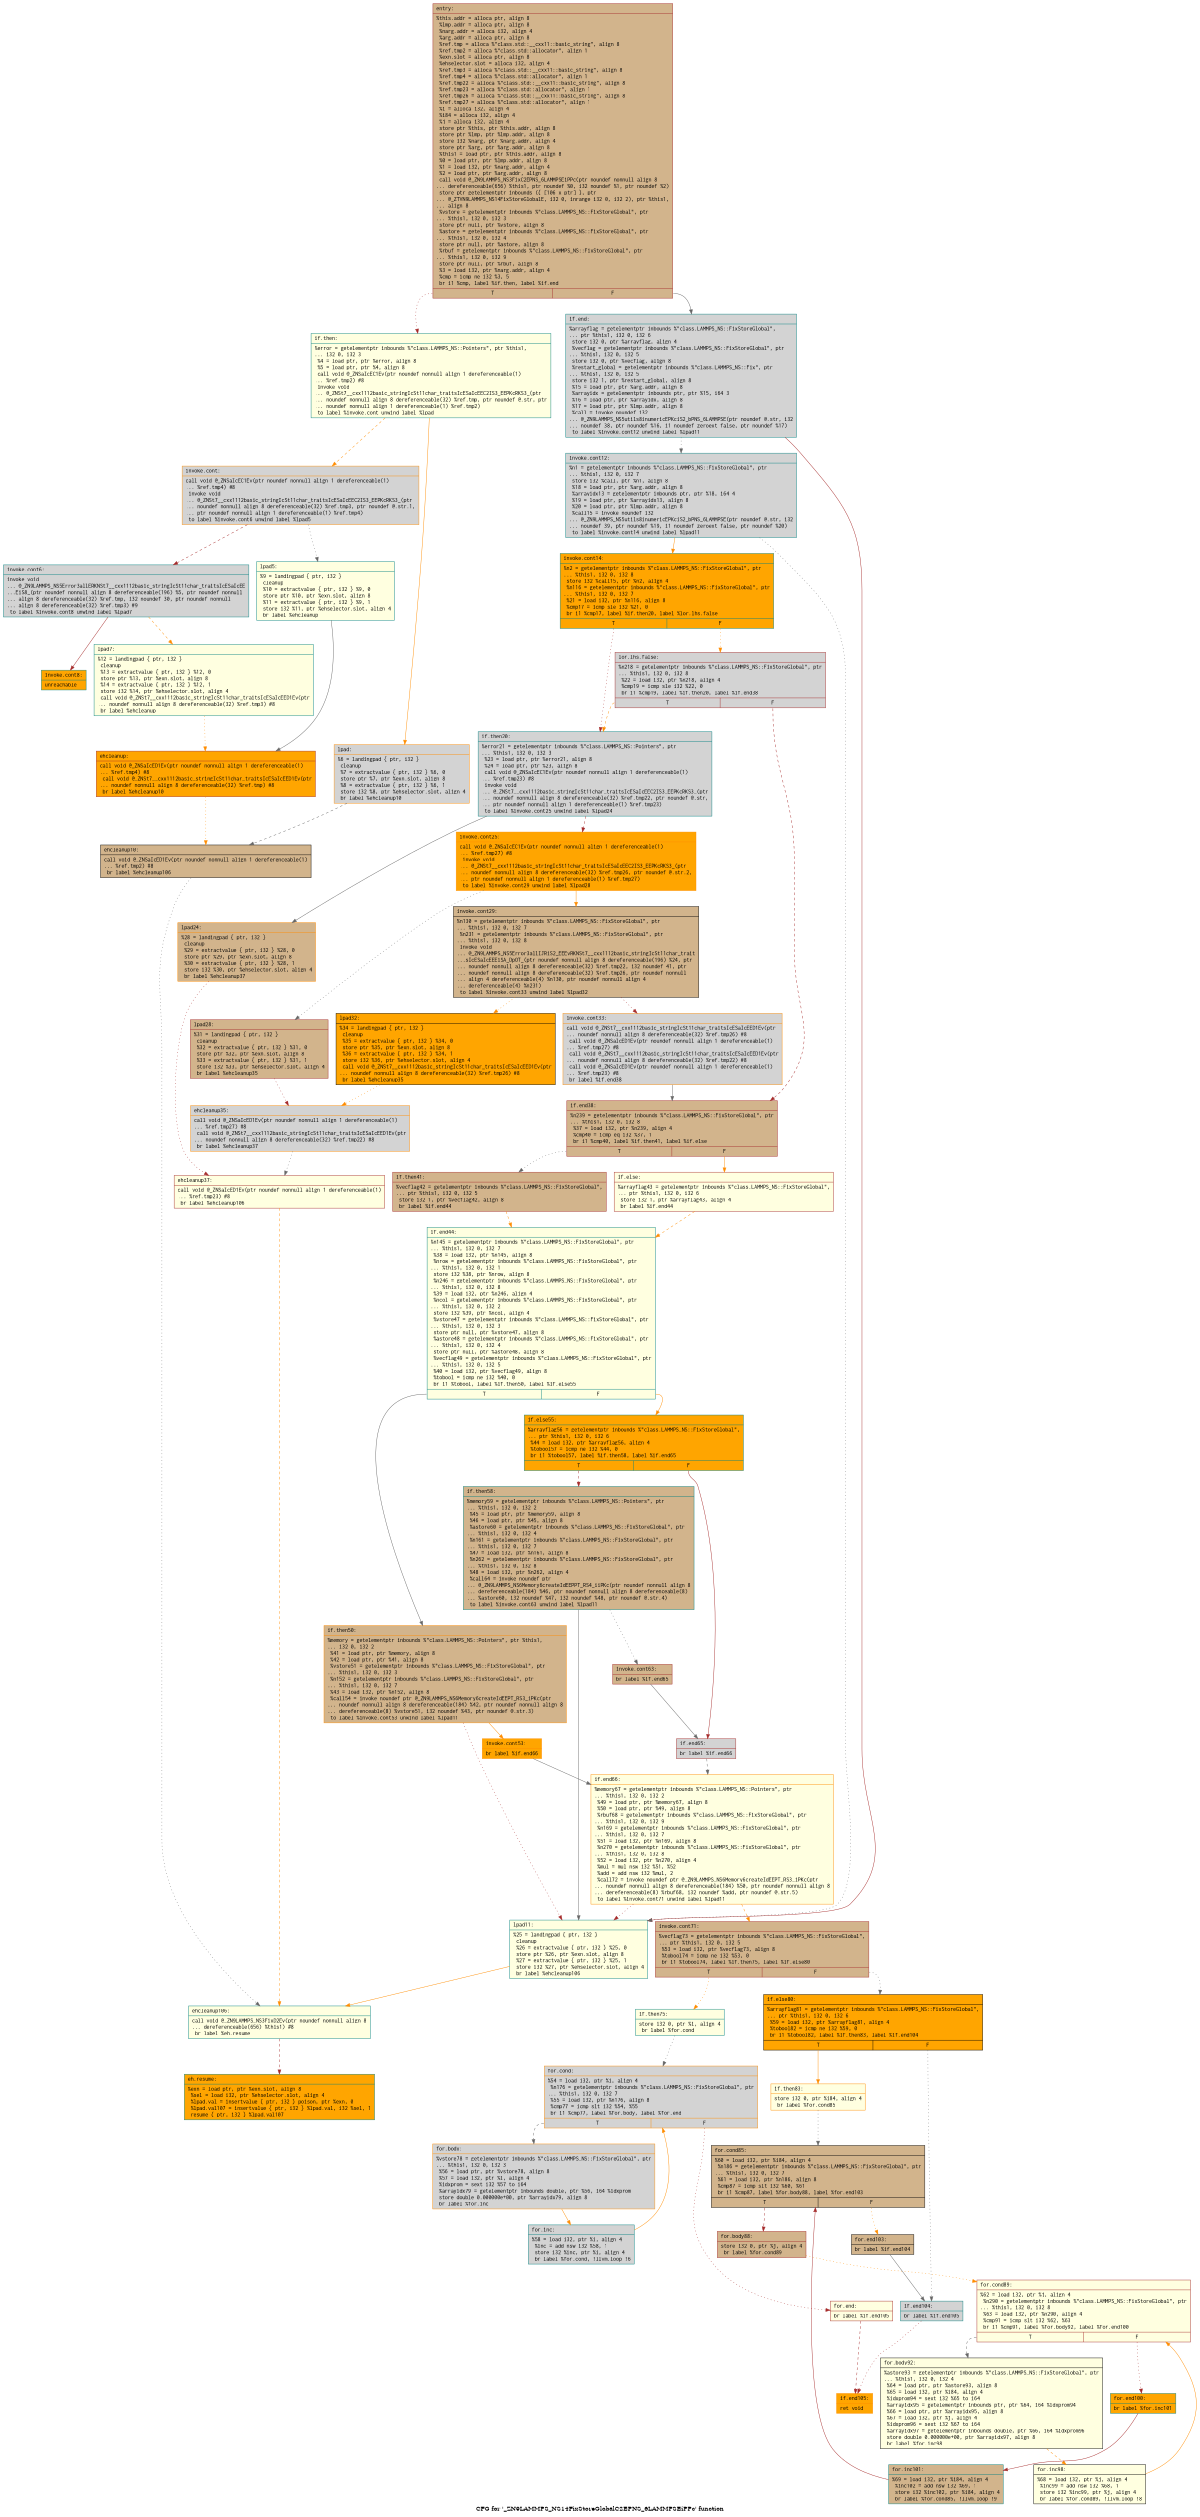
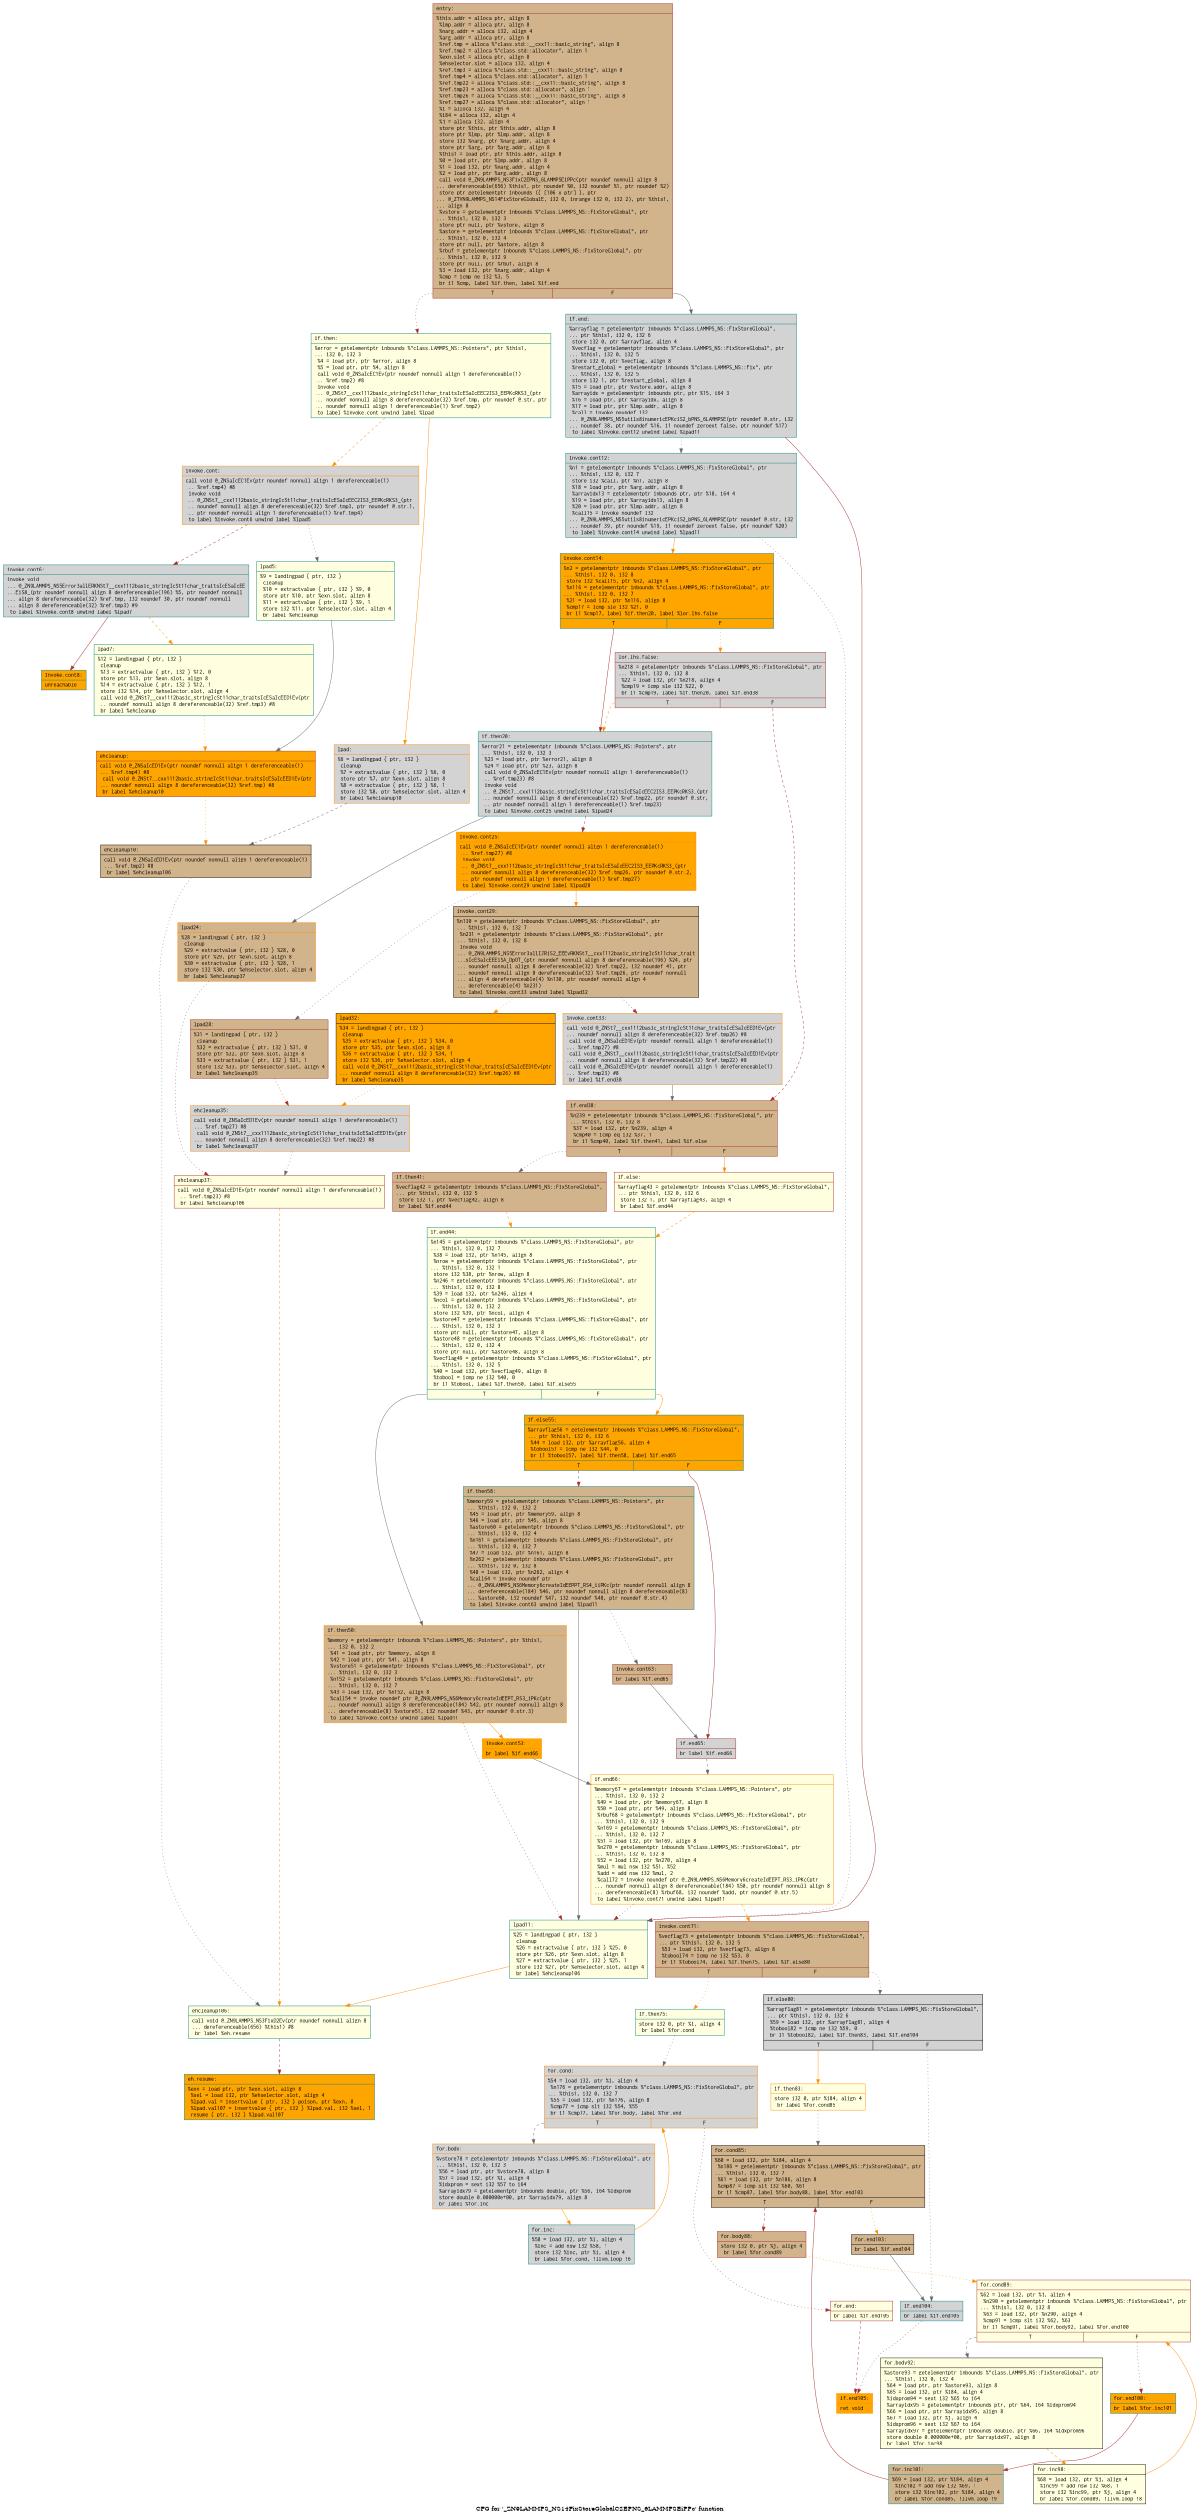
(626, 387) -> (630, 387)
(607, 678) -> (607, 678)
(873, 2022) -> (873, 2022)
